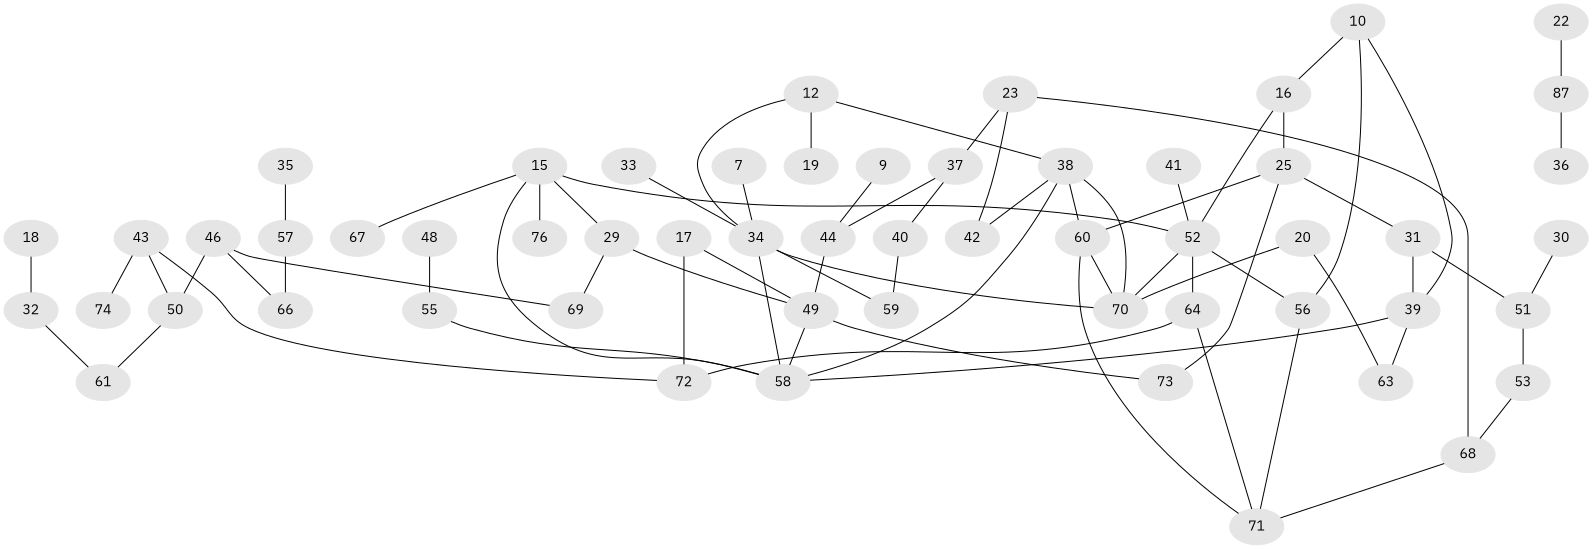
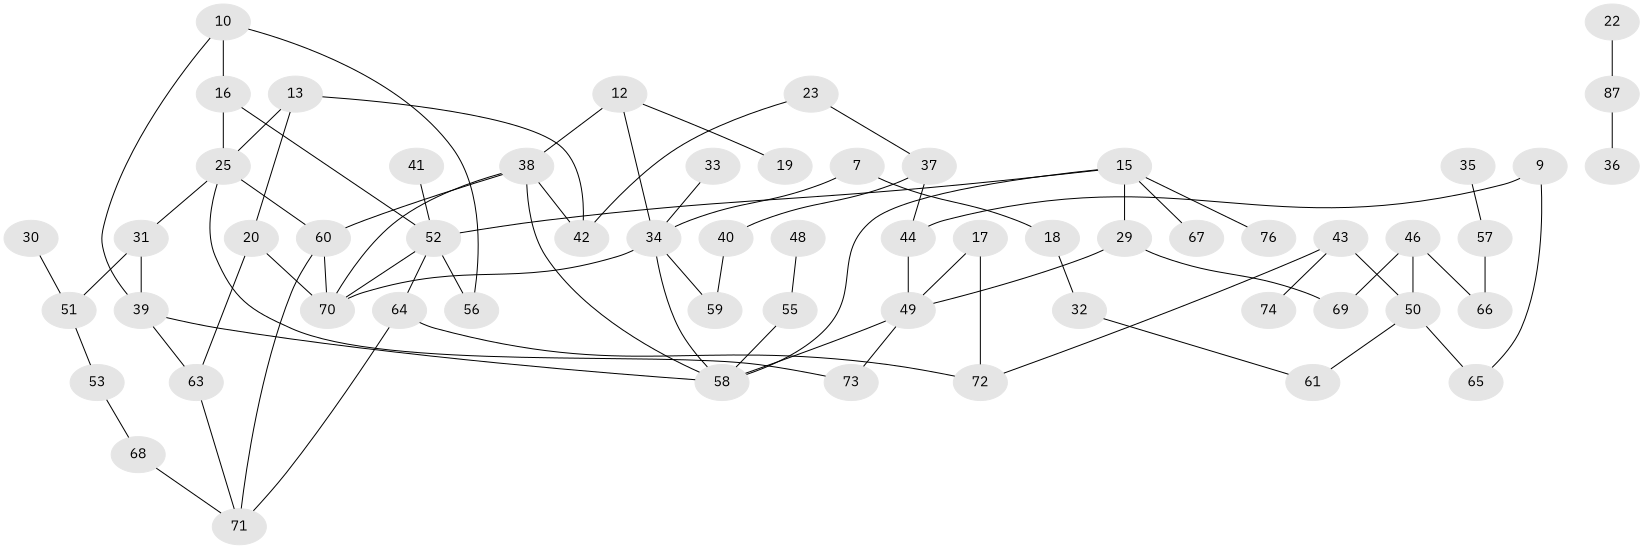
none -> (295, 94)
(1365, 159) -> none
none -> (955, 202)
none -> (1476, 383)
(1280, 419) -> (218, 455)
